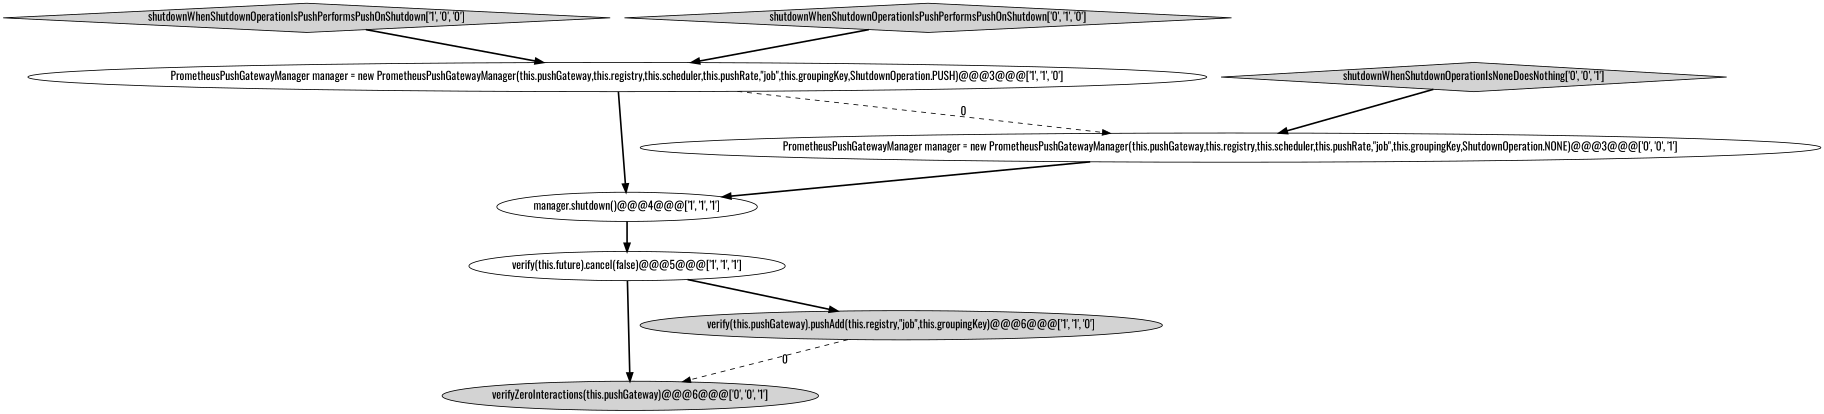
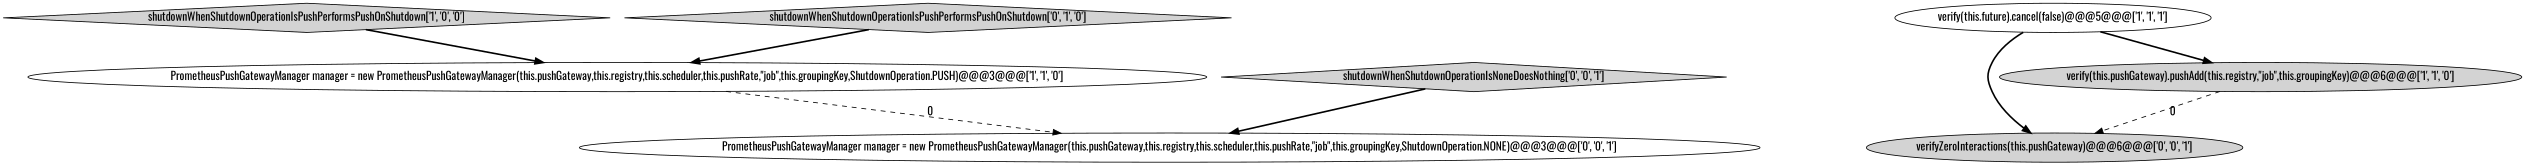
(627, 207) -> none
